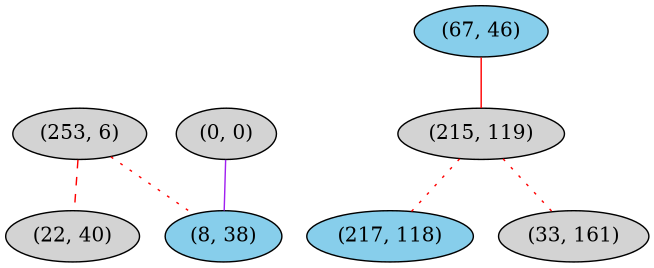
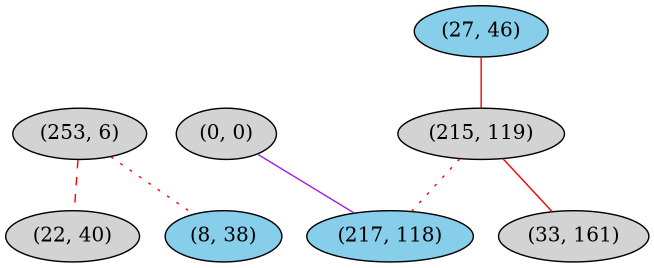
(481, 31) -> (481, 31)
(225, 185) -> (306, 184)
(528, 185) -> (528, 185)
